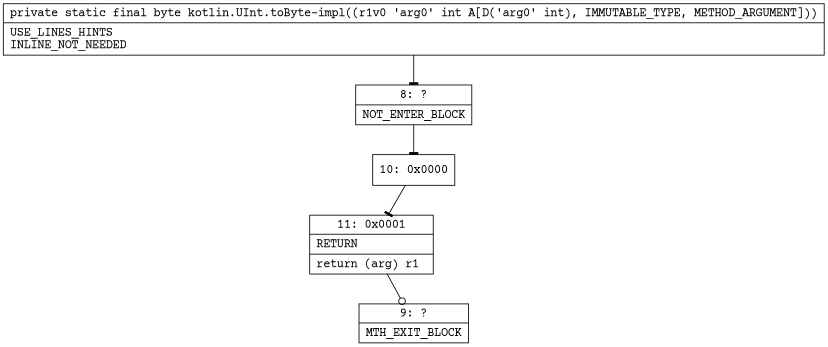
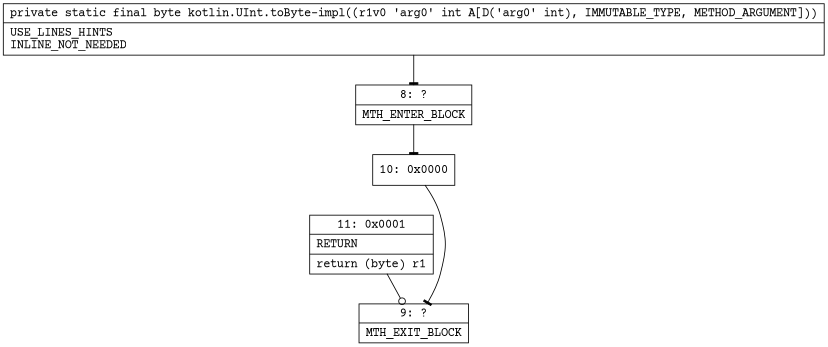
(414, 114) -> (414, 114)
(398, 199) -> (445, 242)
(368, 264) -> (371, 264)
